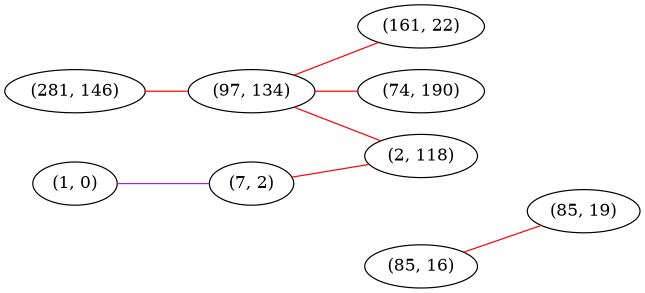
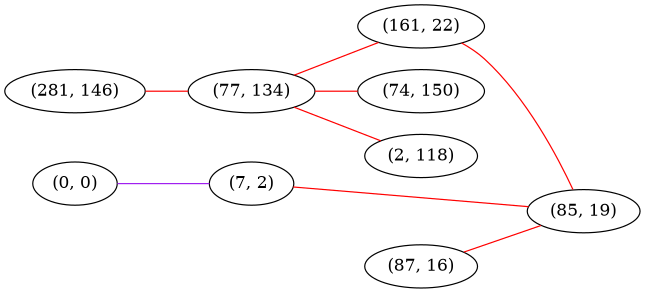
(252, 91) -> (252, 91)
(421, 91) -> (421, 91)
none -> (527, 109)
(331, 171) -> (411, 197)
(75, 184) -> (75, 184)
(421, 266) -> (421, 266)
